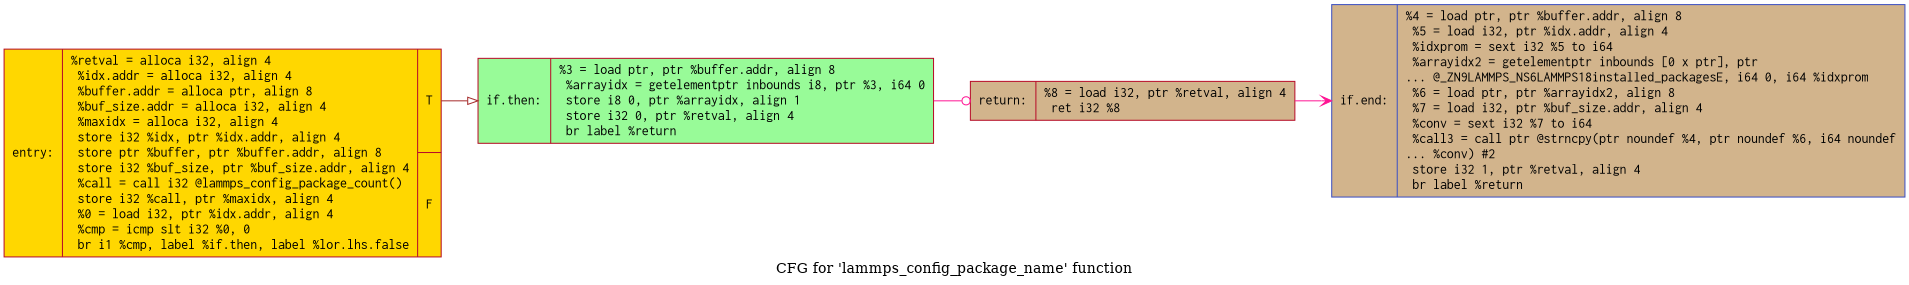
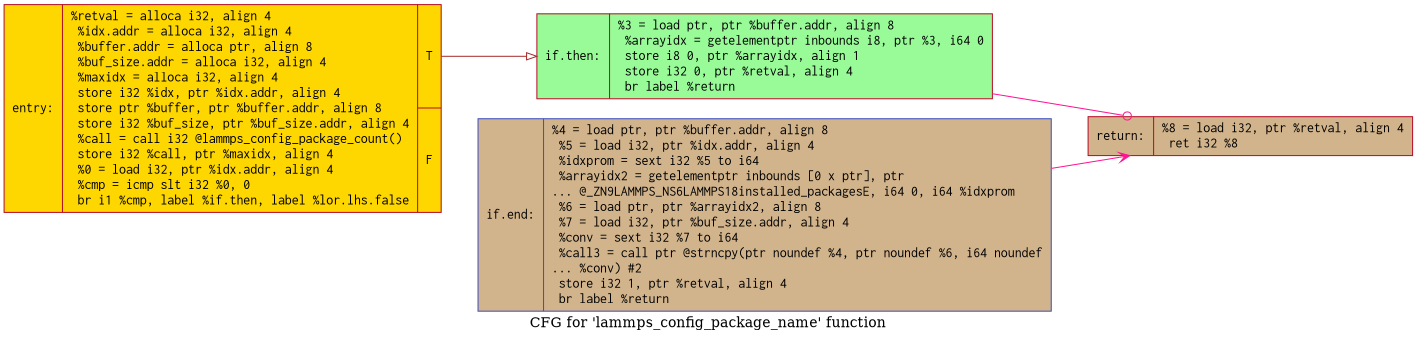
(1308, 101) -> (1086, 163)
